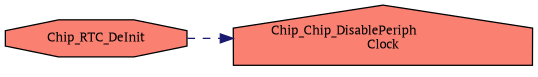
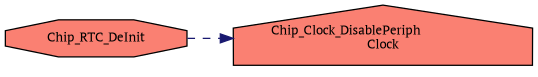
(383, 38) -> (383, 38)
